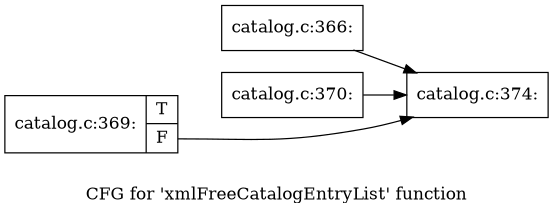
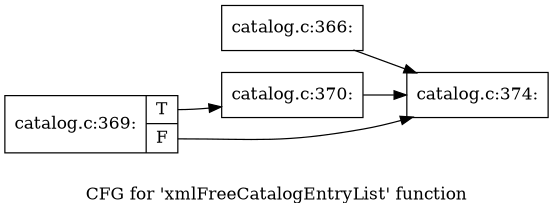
none -> (193, 109)
